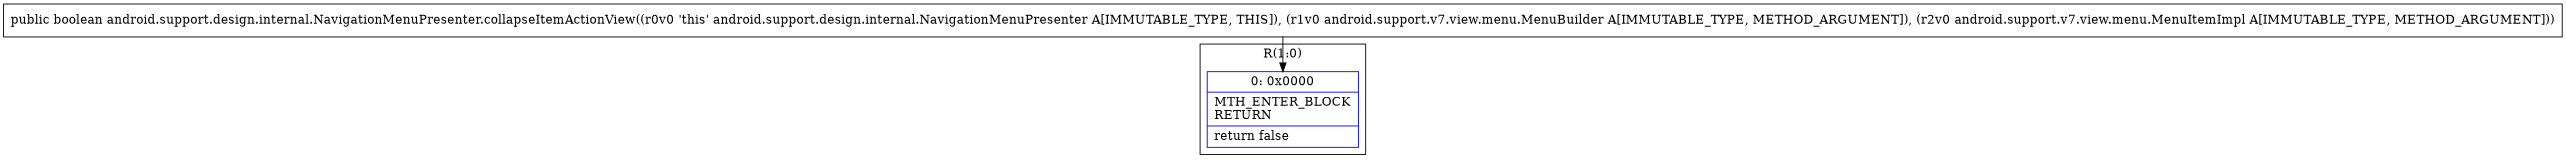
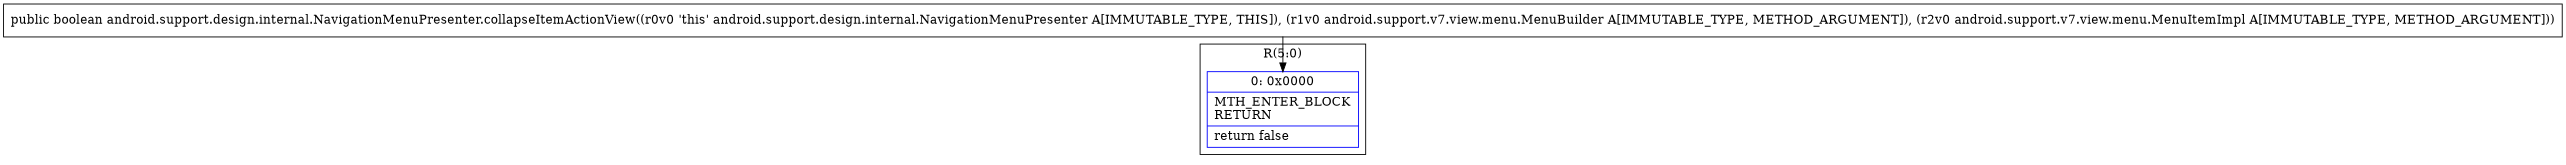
(1283, 54) -> (1283, 54)
